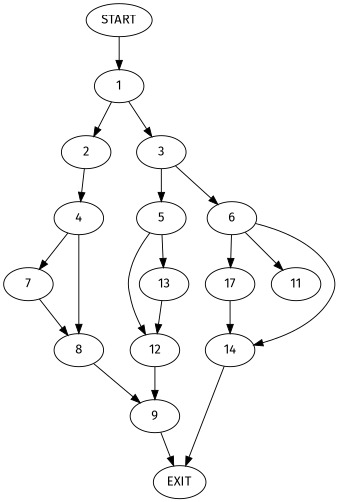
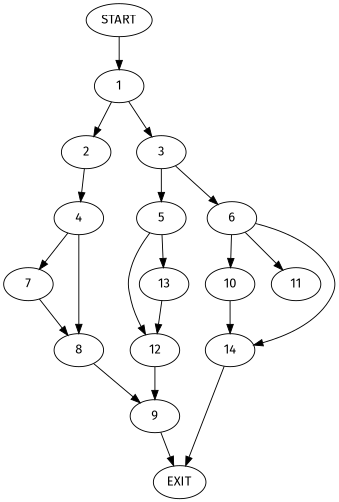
(230, 284) -> (230, 284)
